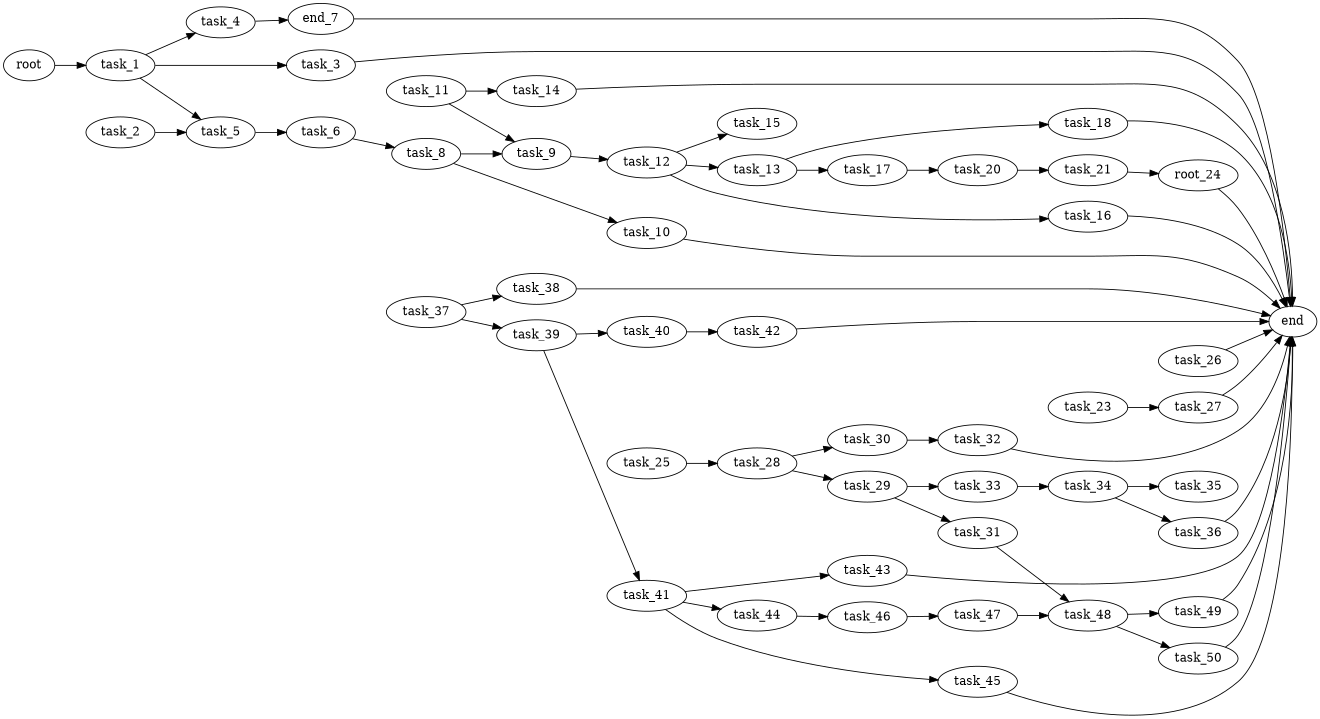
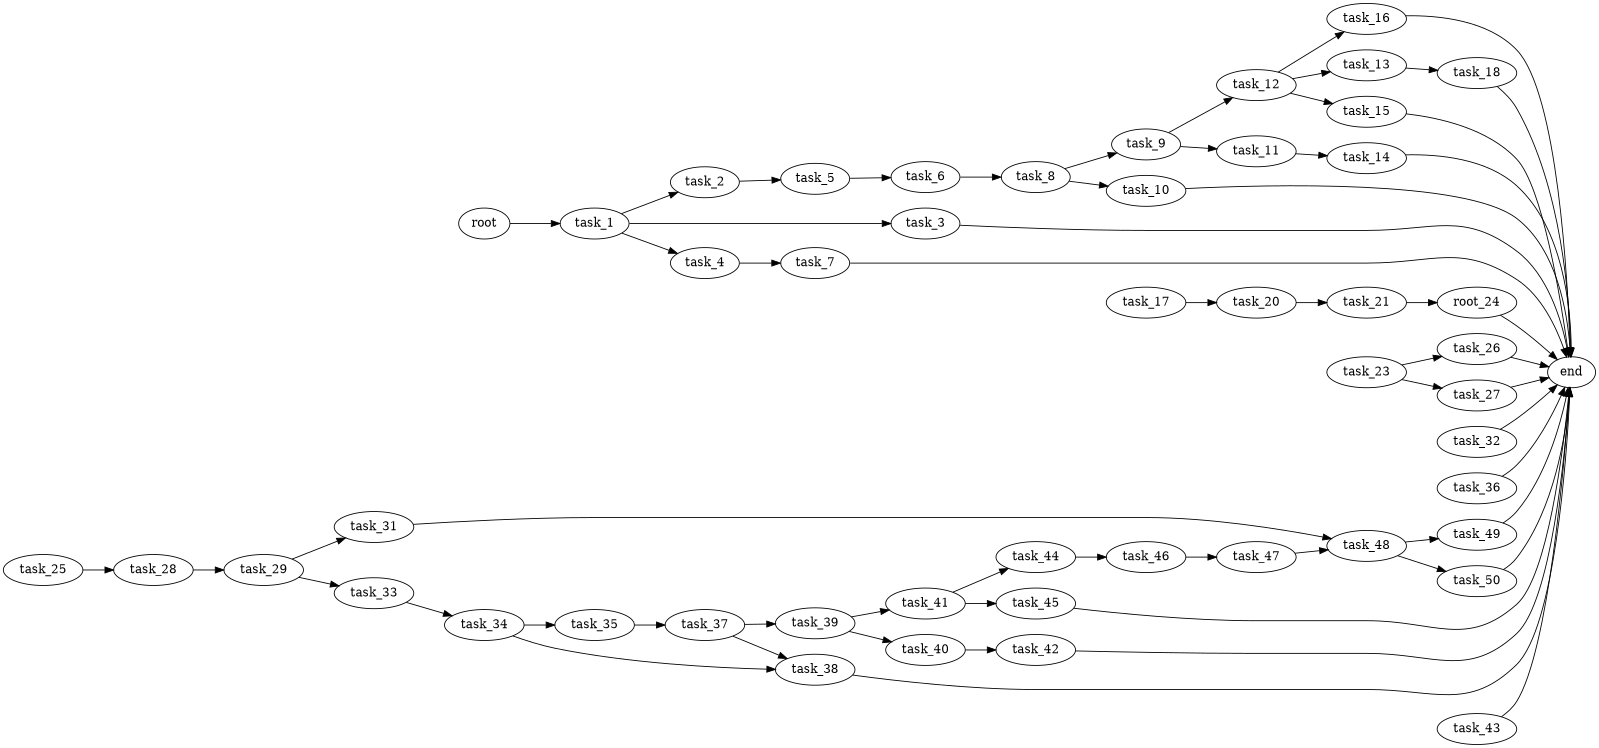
(321, 19) -> (815, 263)
(167, 96) -> (646, 204)
(478, 121) -> (1194, 147)
(808, 170) -> none
none -> (1534, 192)
none -> (1418, 362)
(867, 440) -> none
(1139, 508) -> (639, 661)
(753, 584) -> none
none -> (645, 625)
